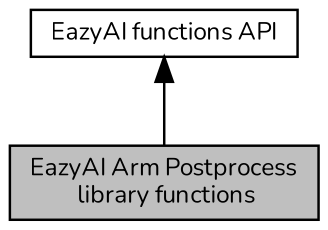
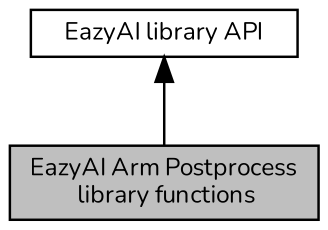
(164, 33) -> (164, 33)
